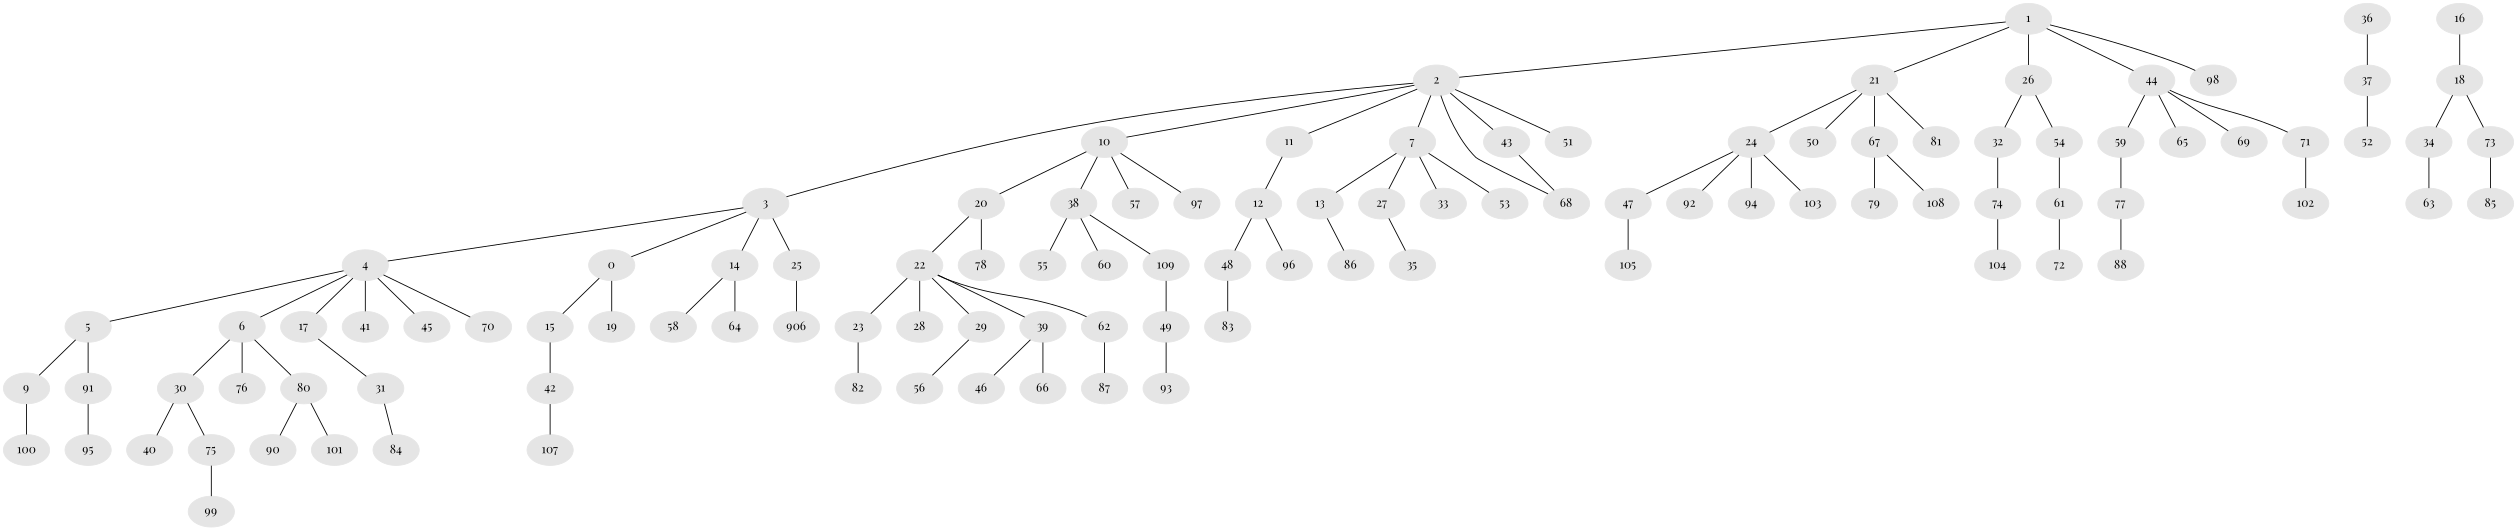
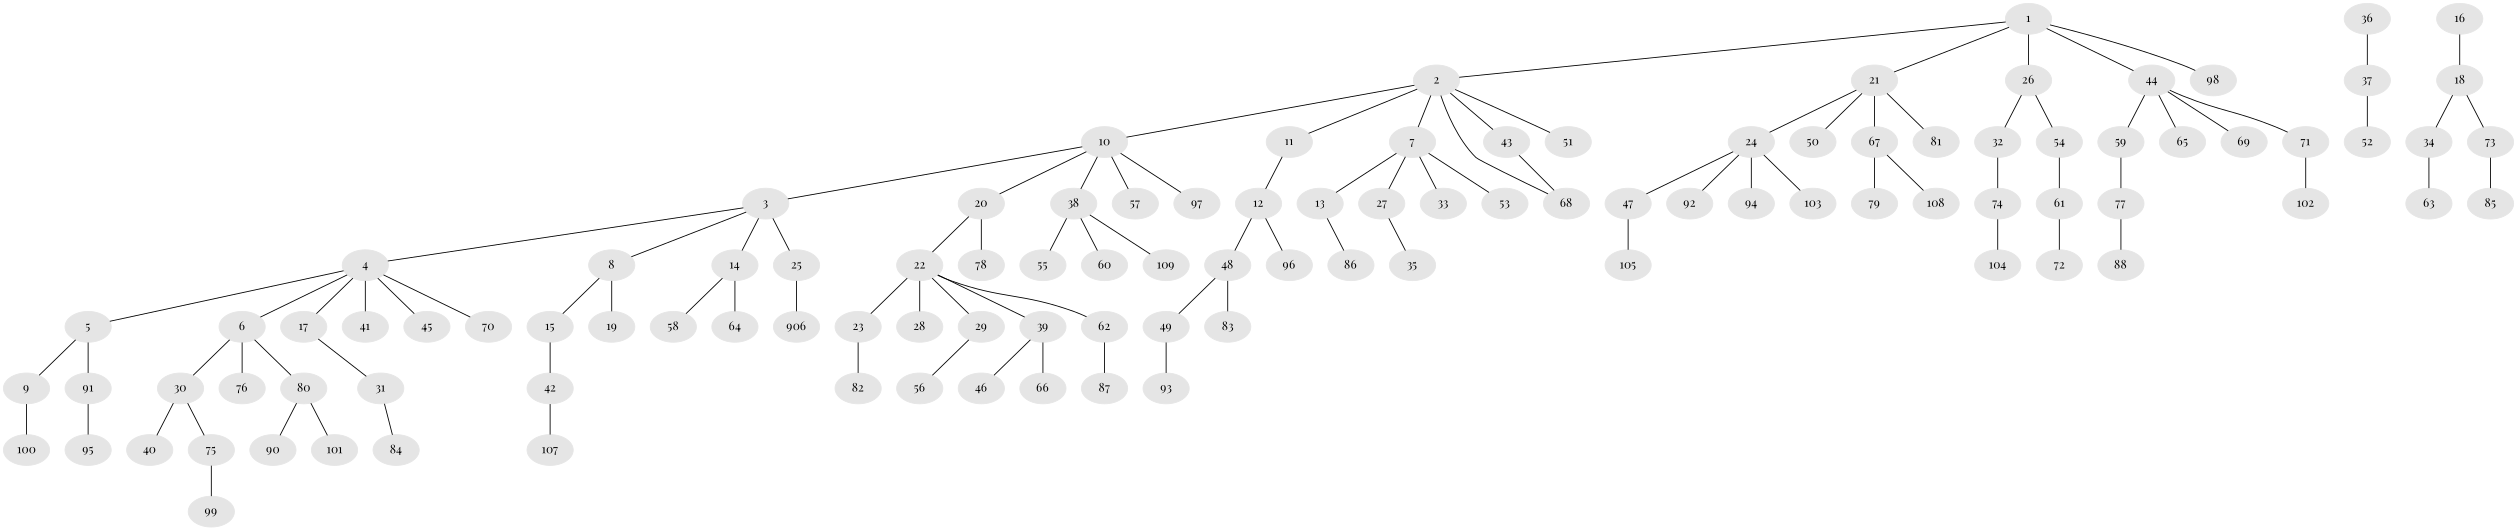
(1097, 123) -> (935, 173)
(612, 265) -> (612, 265)
(1166, 296) -> (1197, 296)
